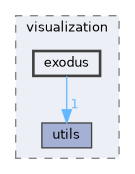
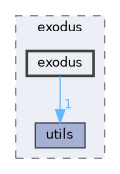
(67, 28) -> (60, 28)
